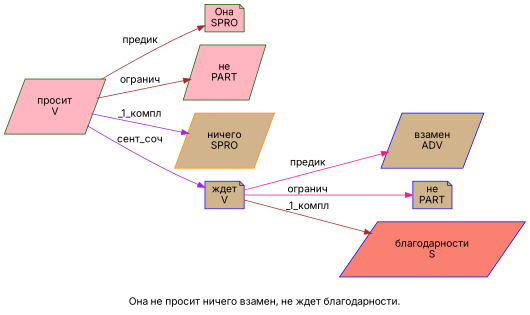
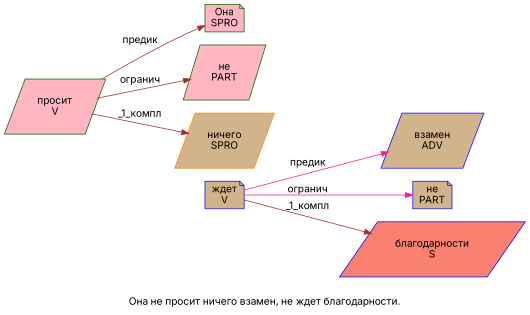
(137, 123) -> (137, 123)
(142, 157) -> none
